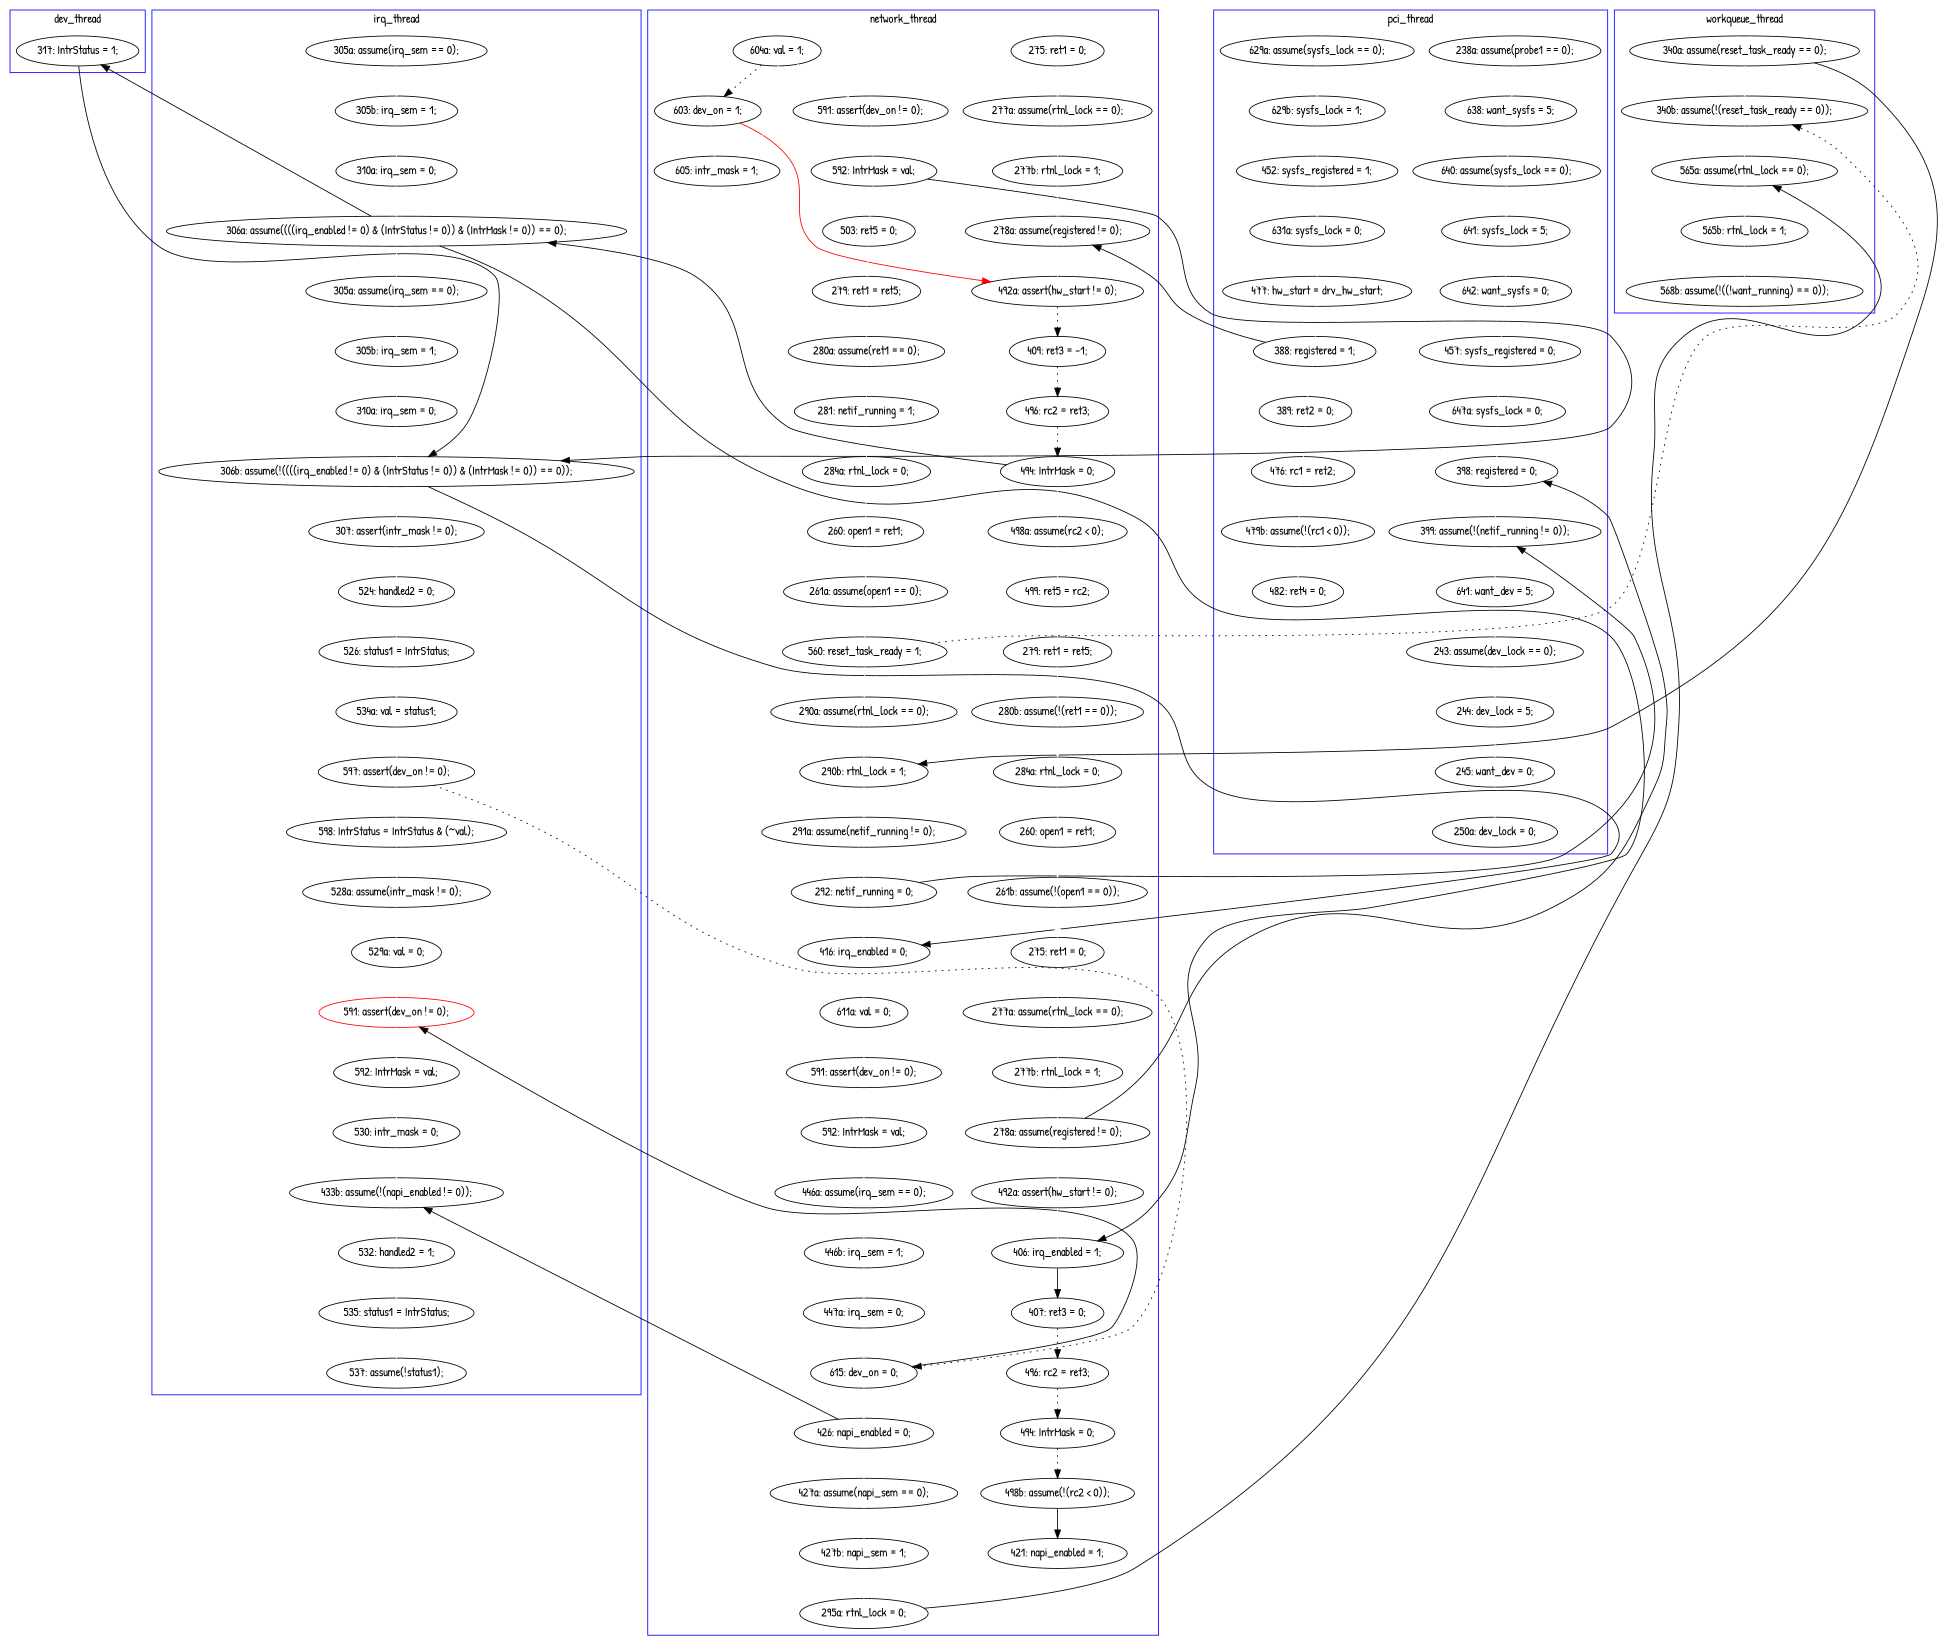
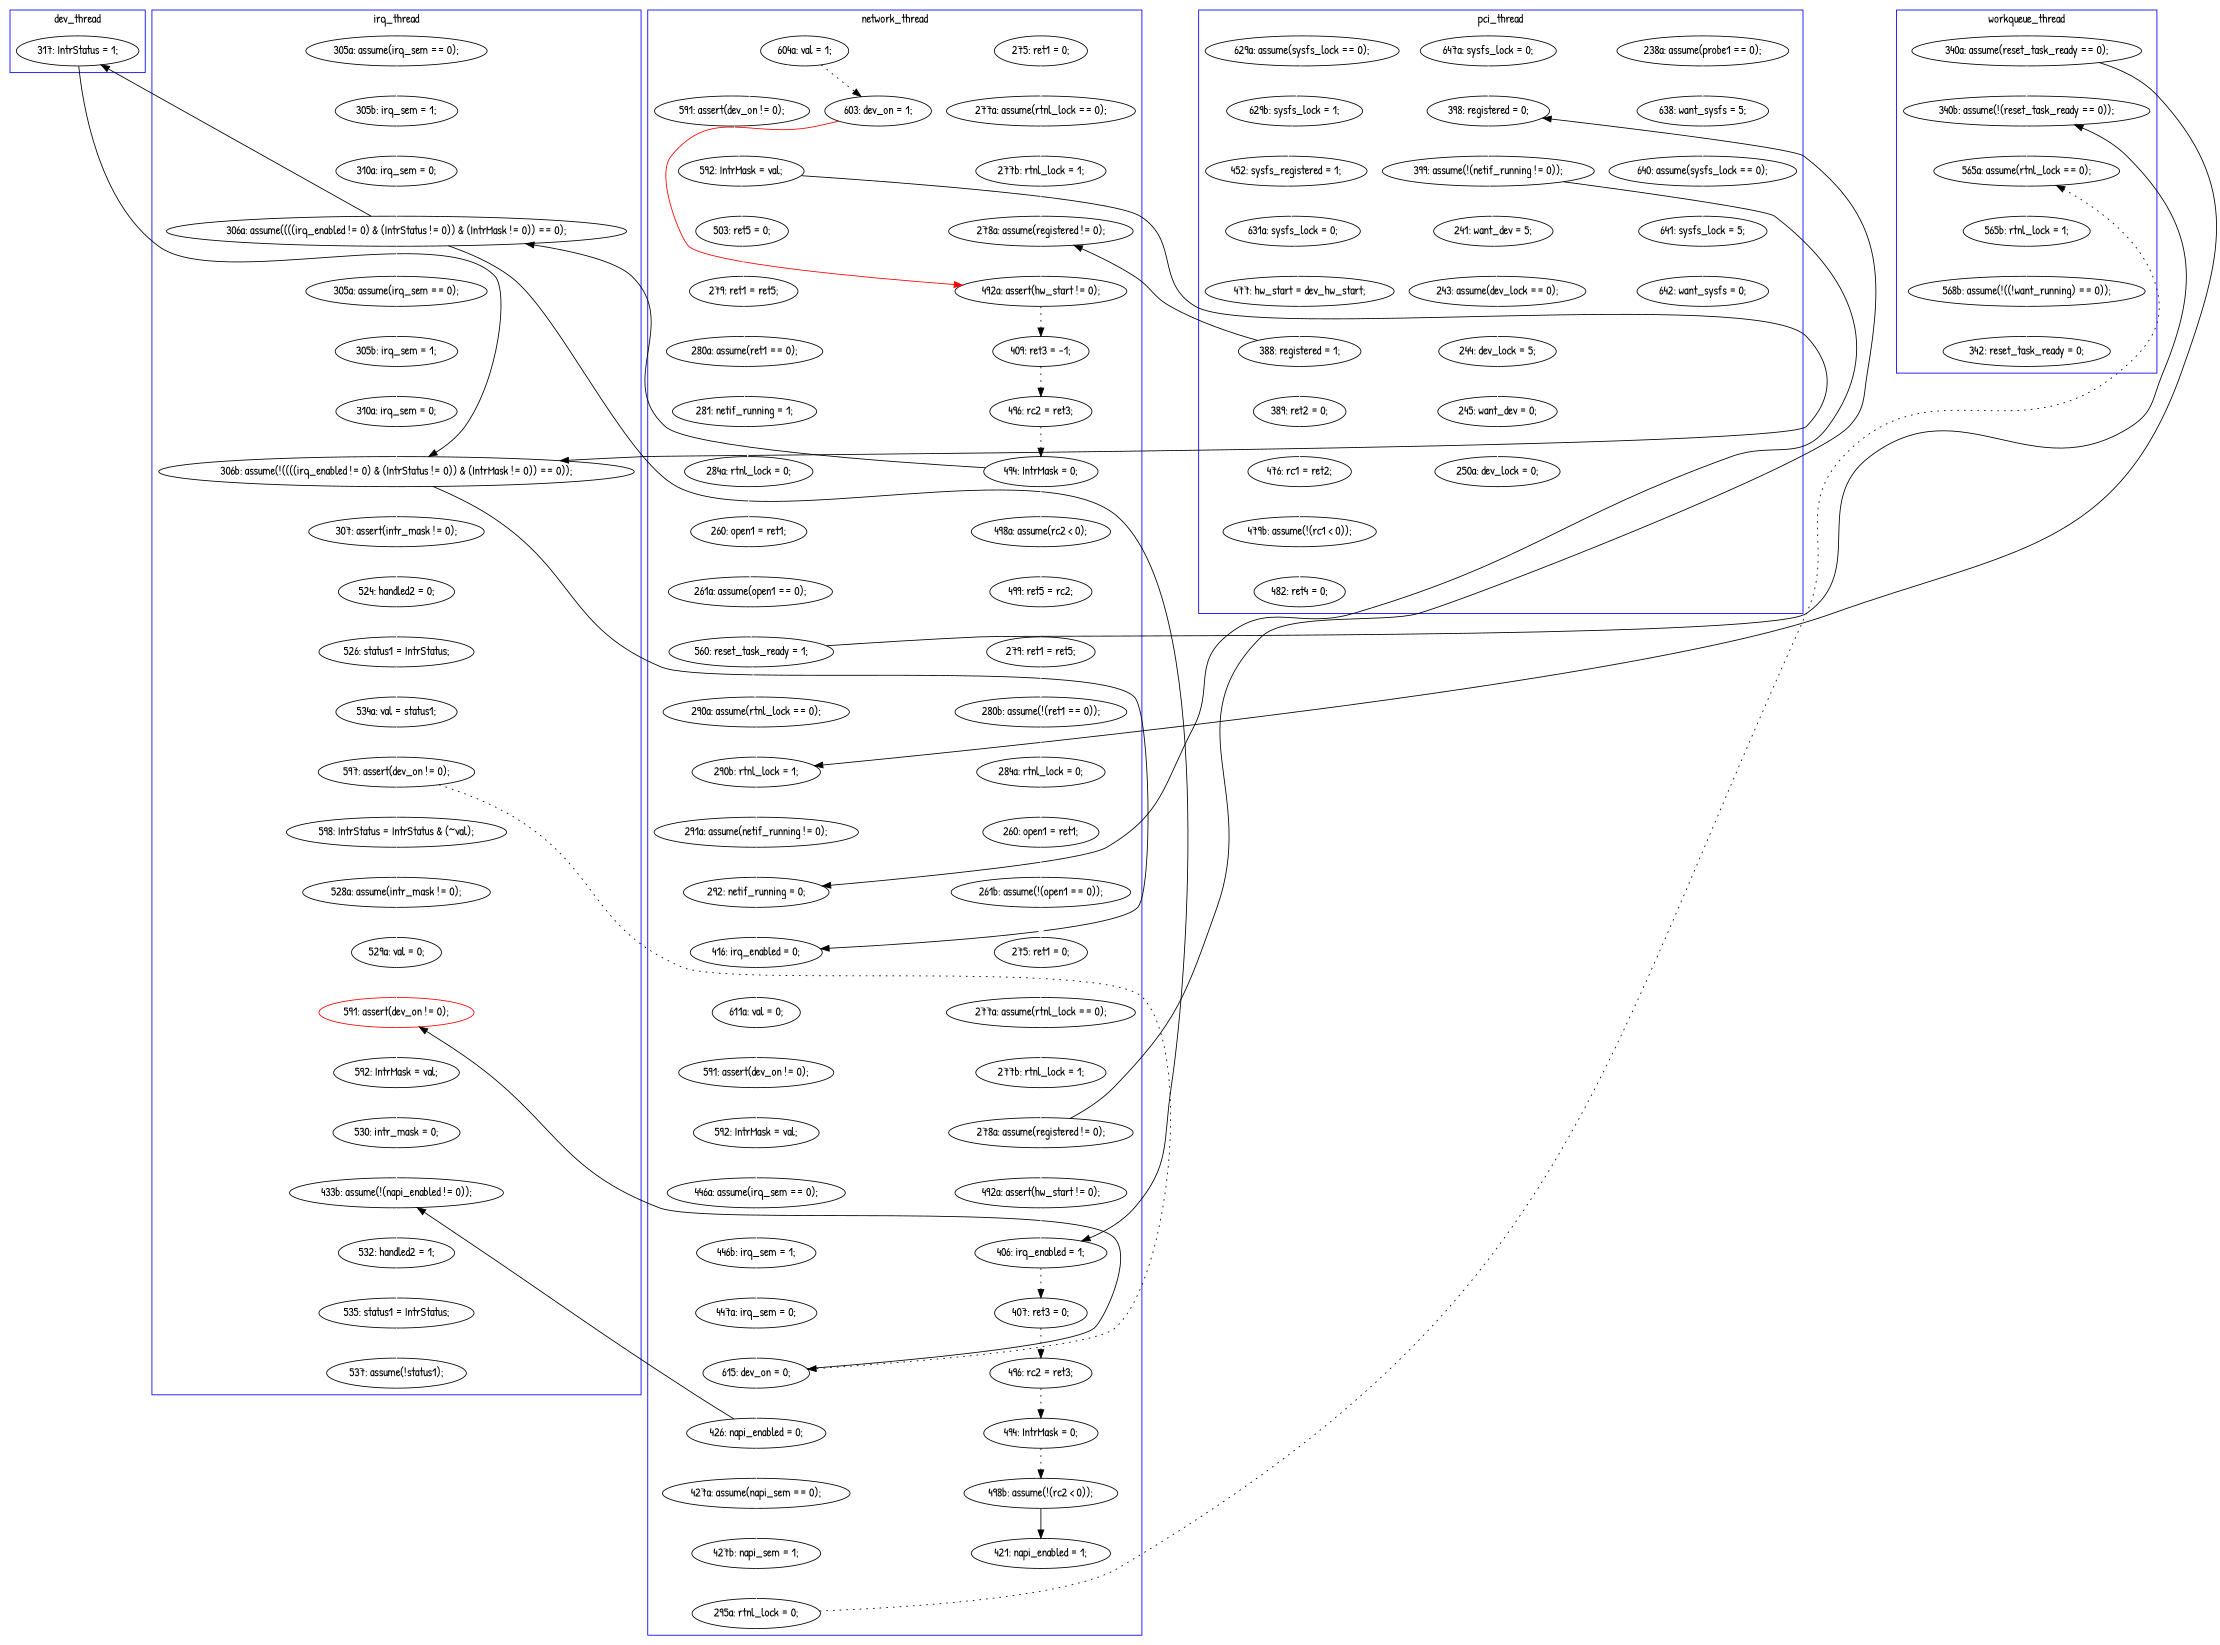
(717, 171) -> none
(1317, 291) -> (1300, 291)
(1500, 351) -> none
none -> (2027, 351)
(1625, 589) -> (1718, 625)
(1495, 592) -> (1493, 231)
(1440, 872) -> (1500, 560)
(1595, 942) -> (1644, 984)
(1058, 1279) -> (1041, 1279)
